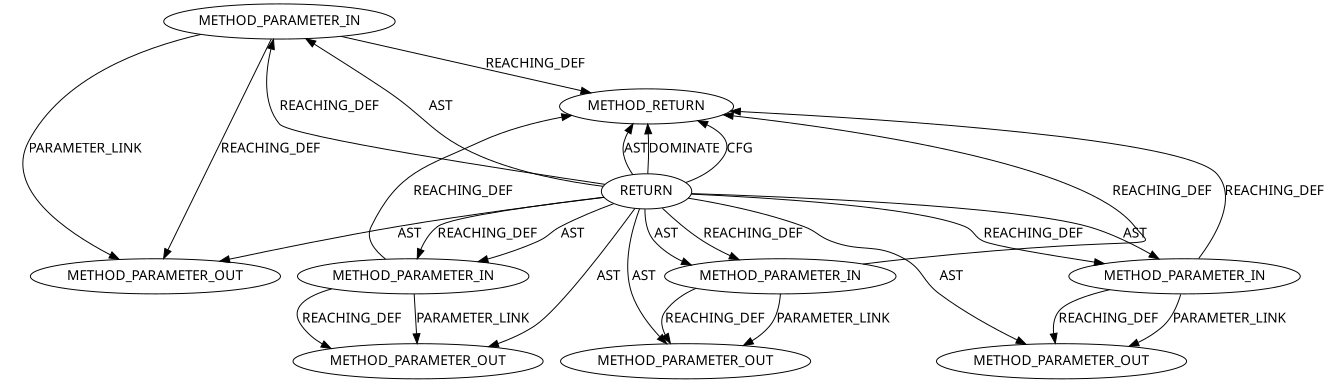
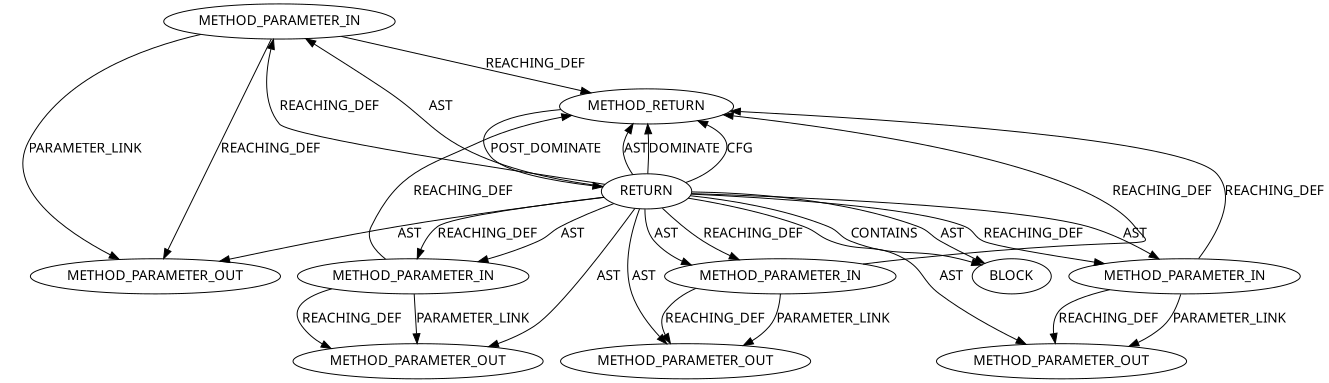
none -> (488, 153)
none -> (1012, 276)
